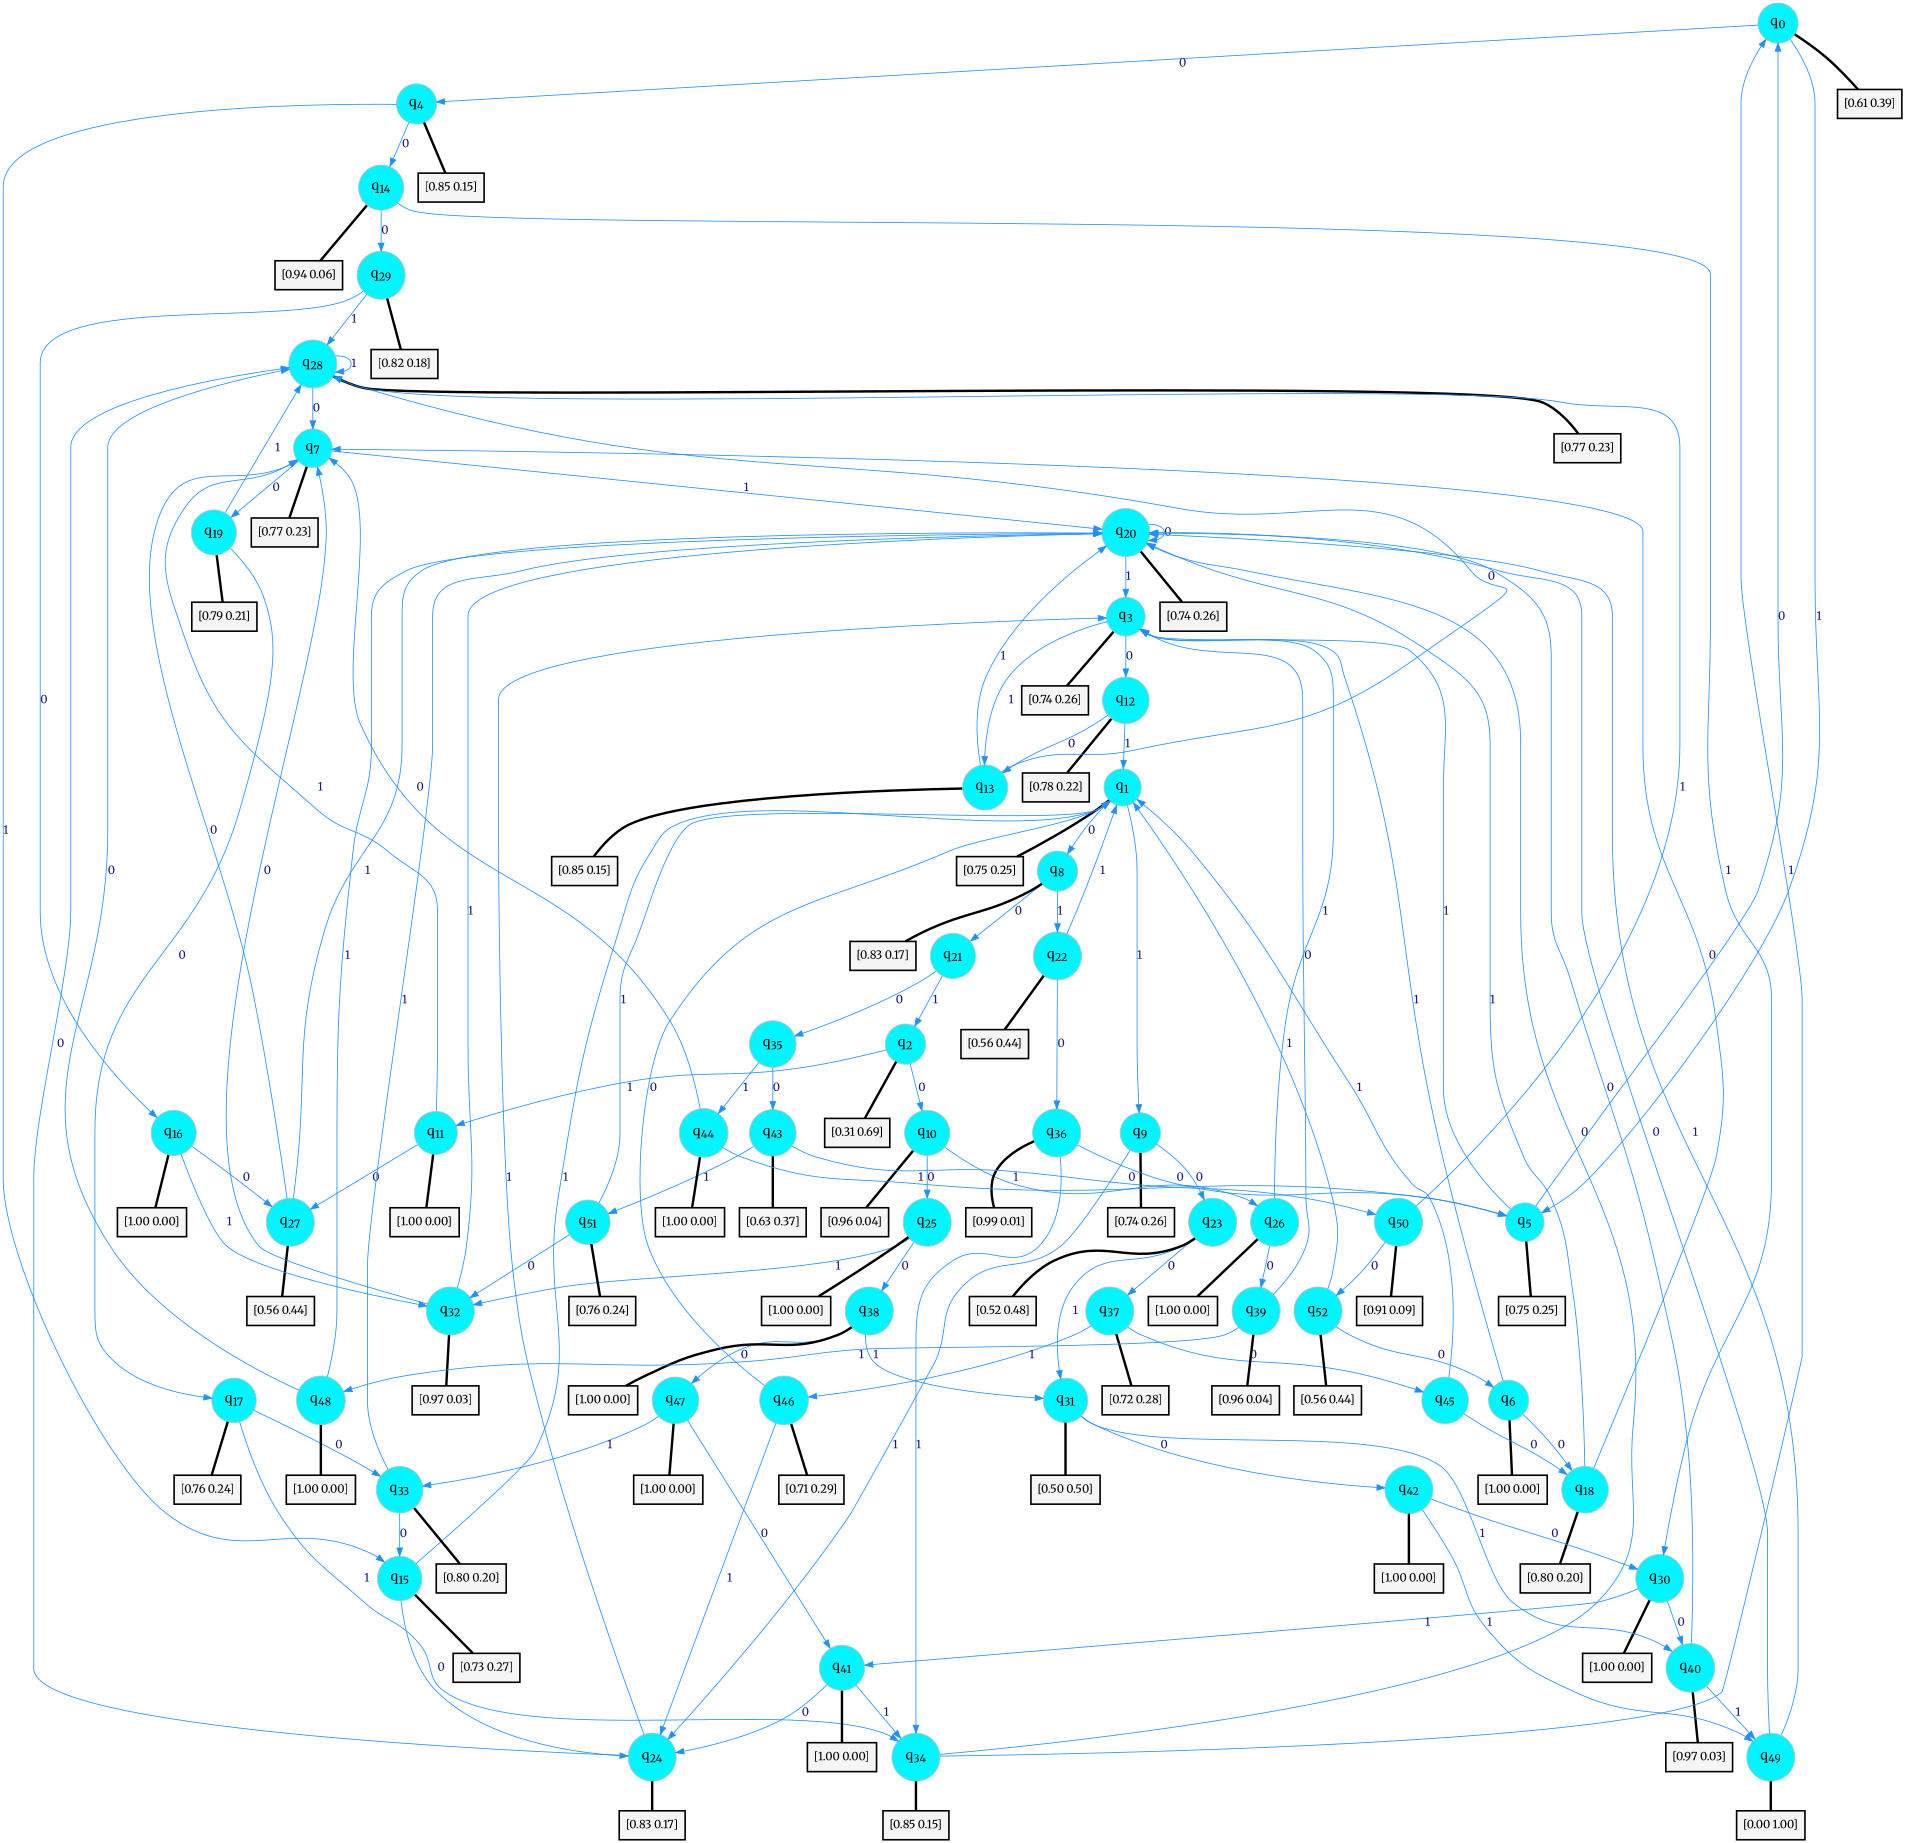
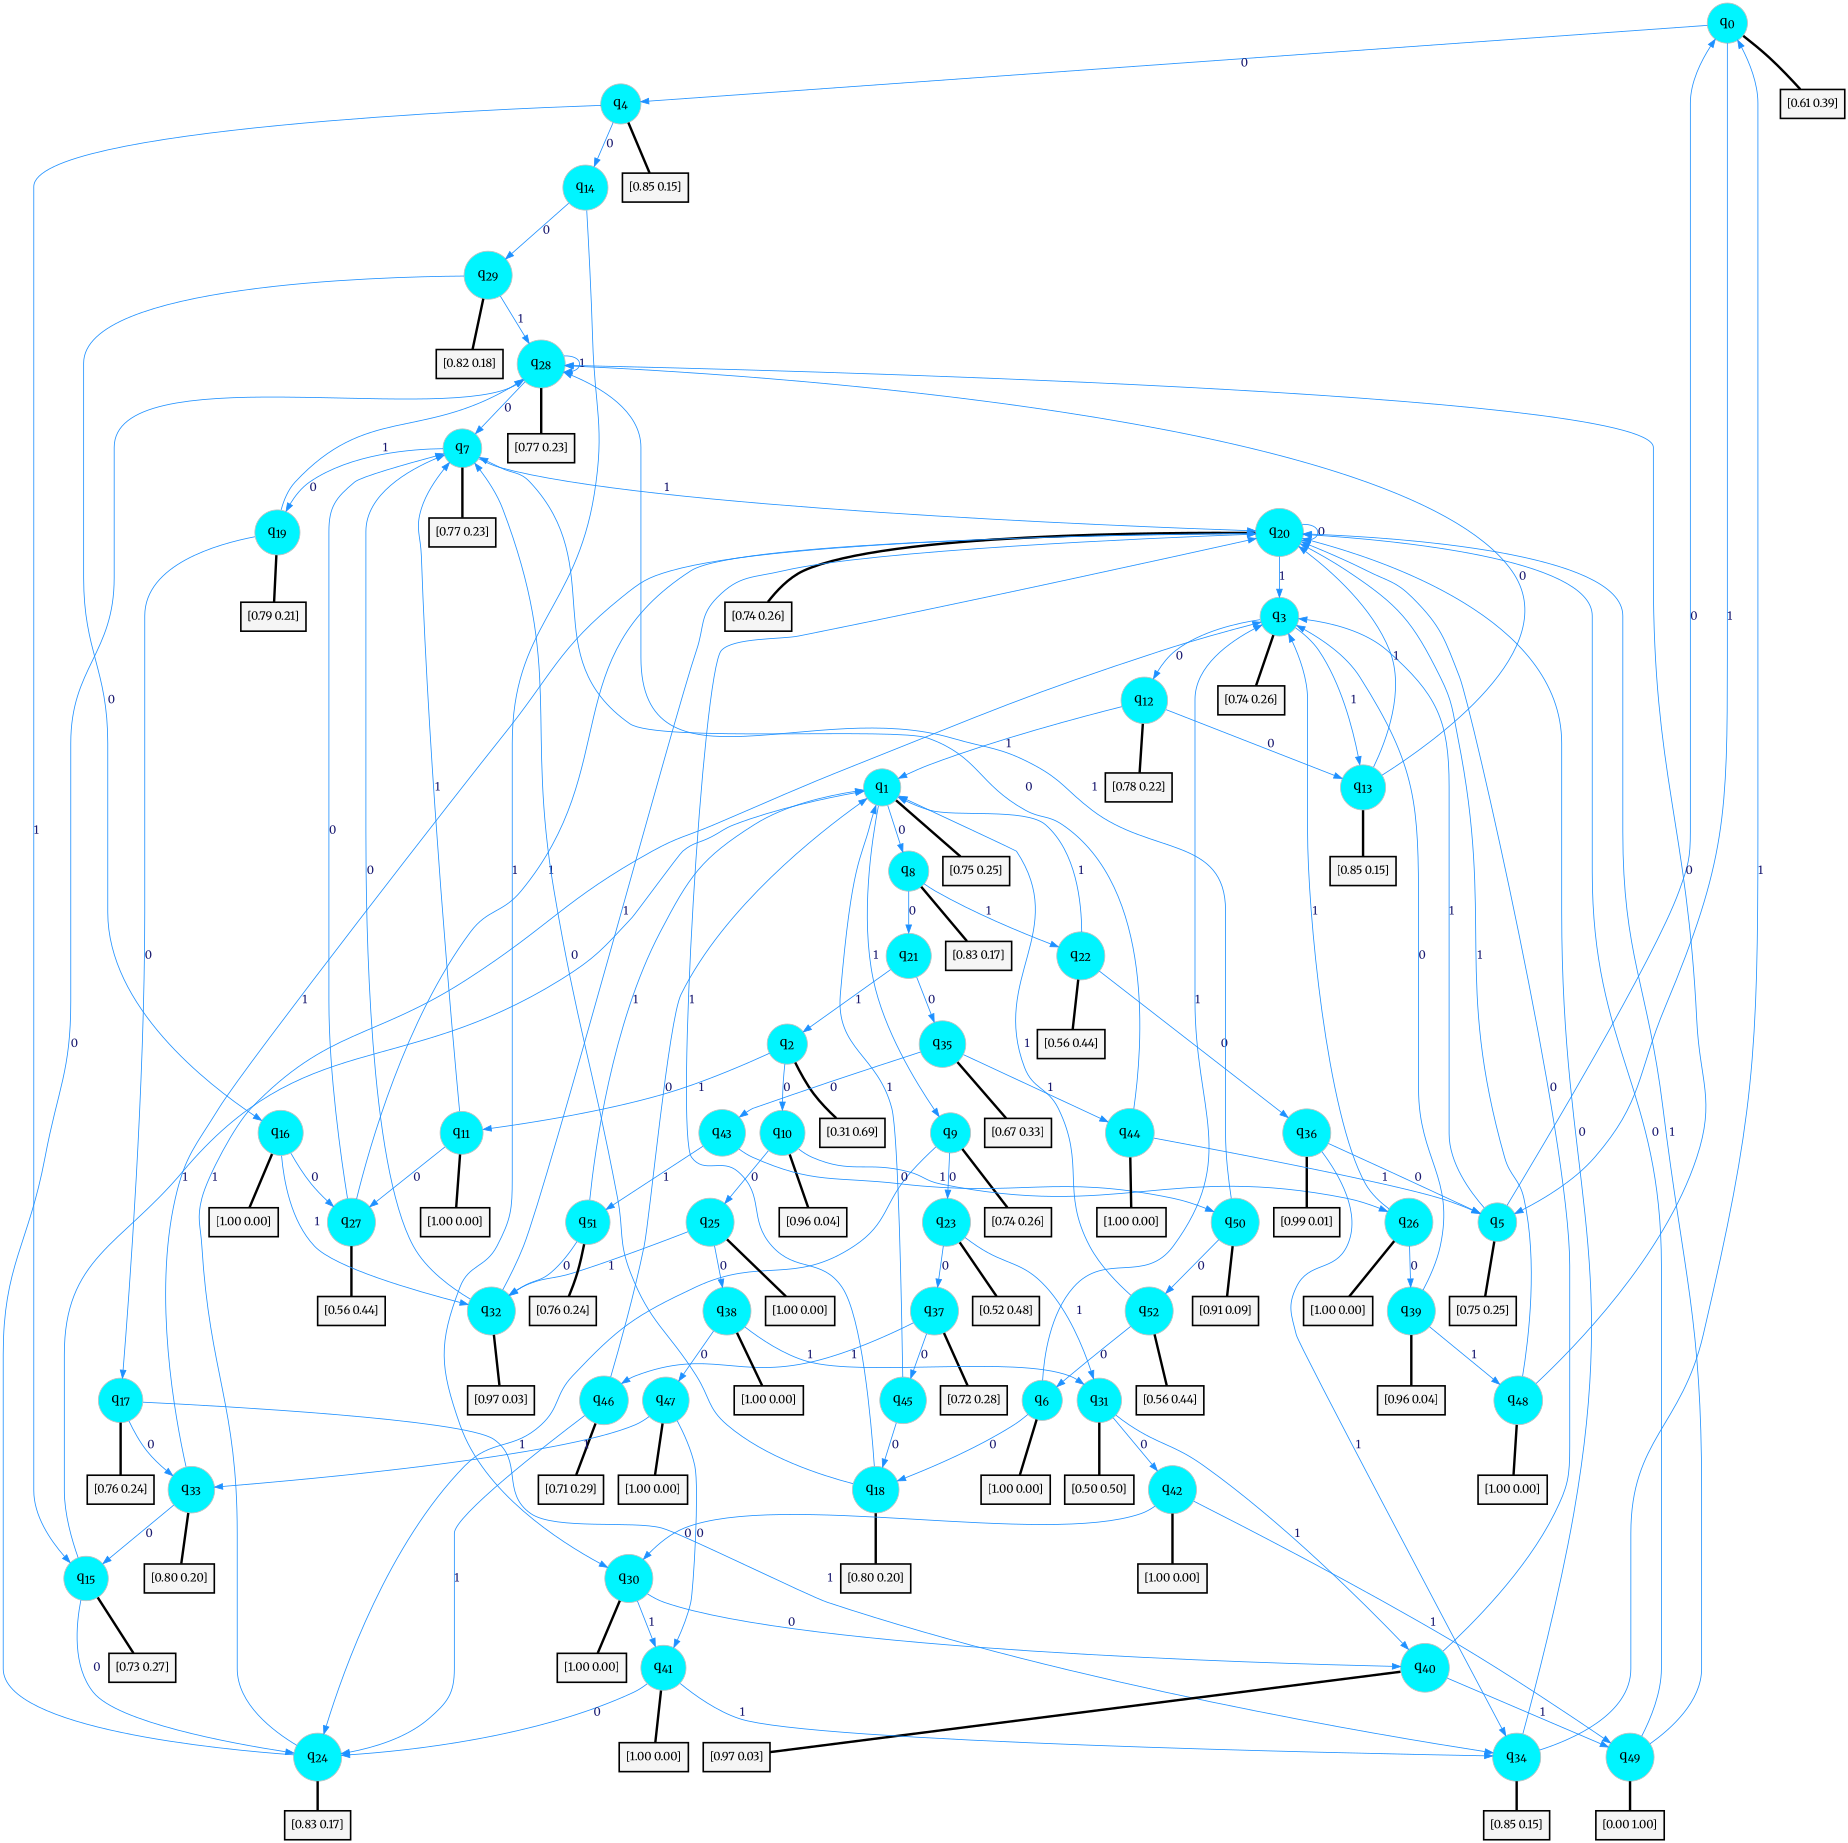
(309, 275) -> none
none -> (1018, 1133)
(773, 1222) -> none
